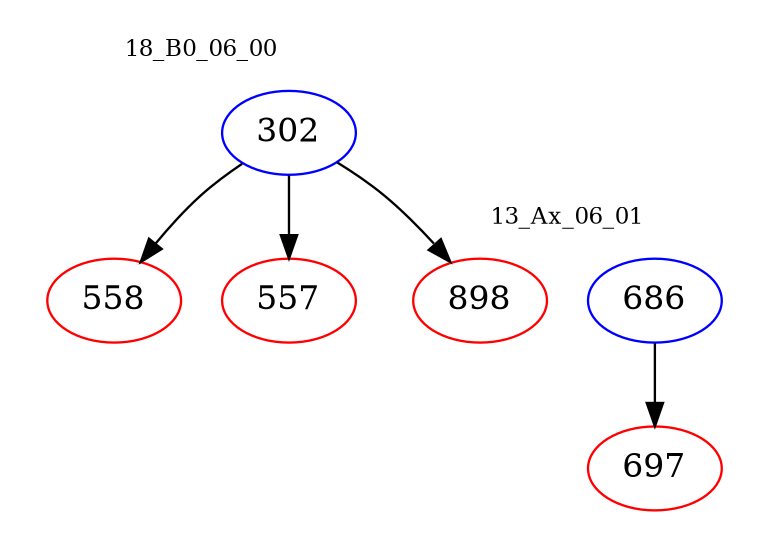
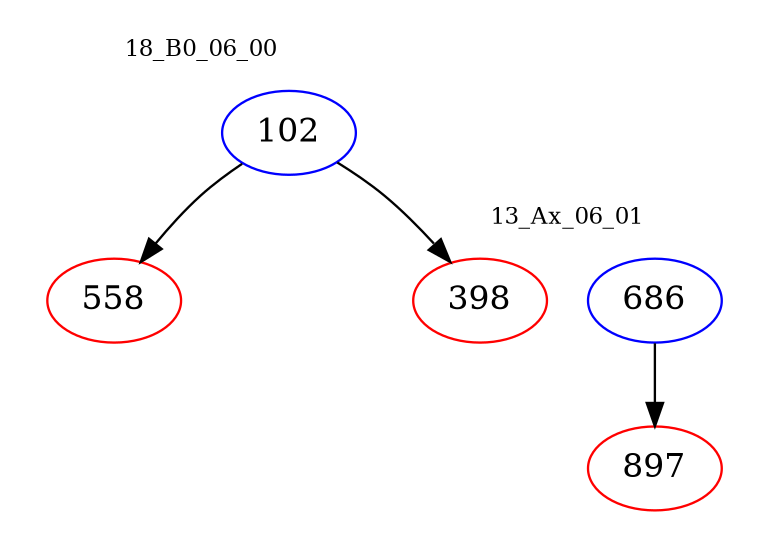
(289, 133) -> (289, 133)
(289, 301) -> none
(480, 301) -> (480, 301)
(655, 468) -> (655, 468)
